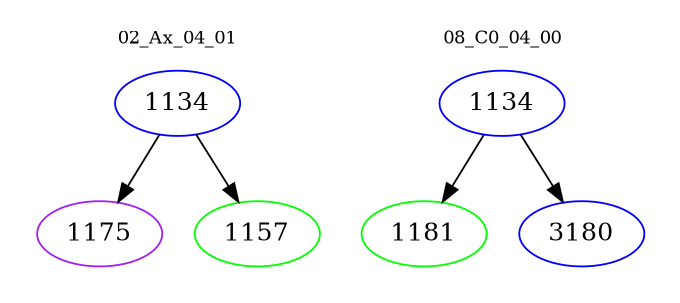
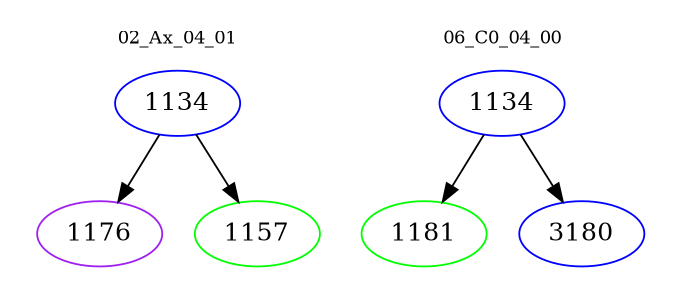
(503, 39) -> (503, 39)
(100, 234) -> (100, 234)
